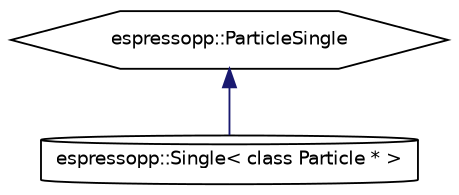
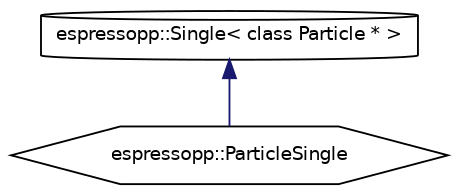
(229, 111) -> (229, 102)
